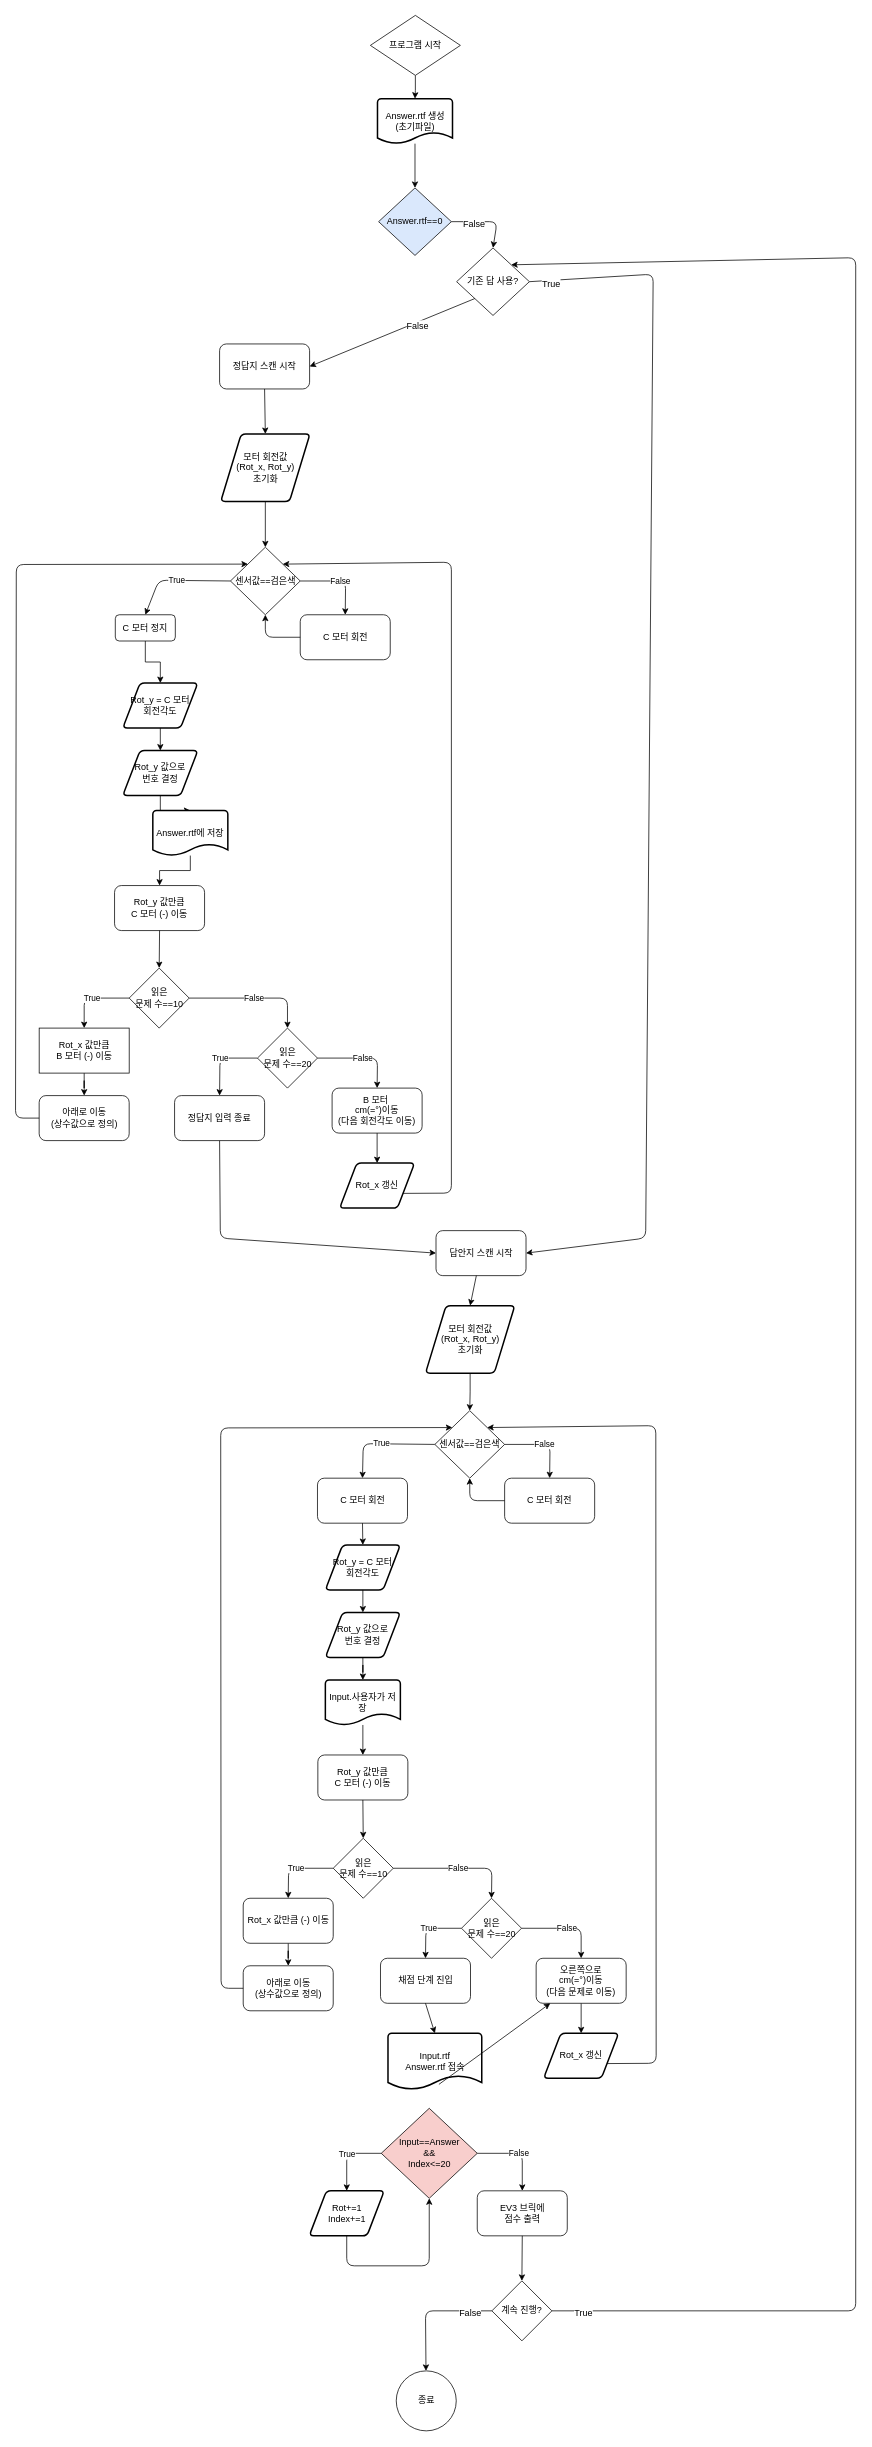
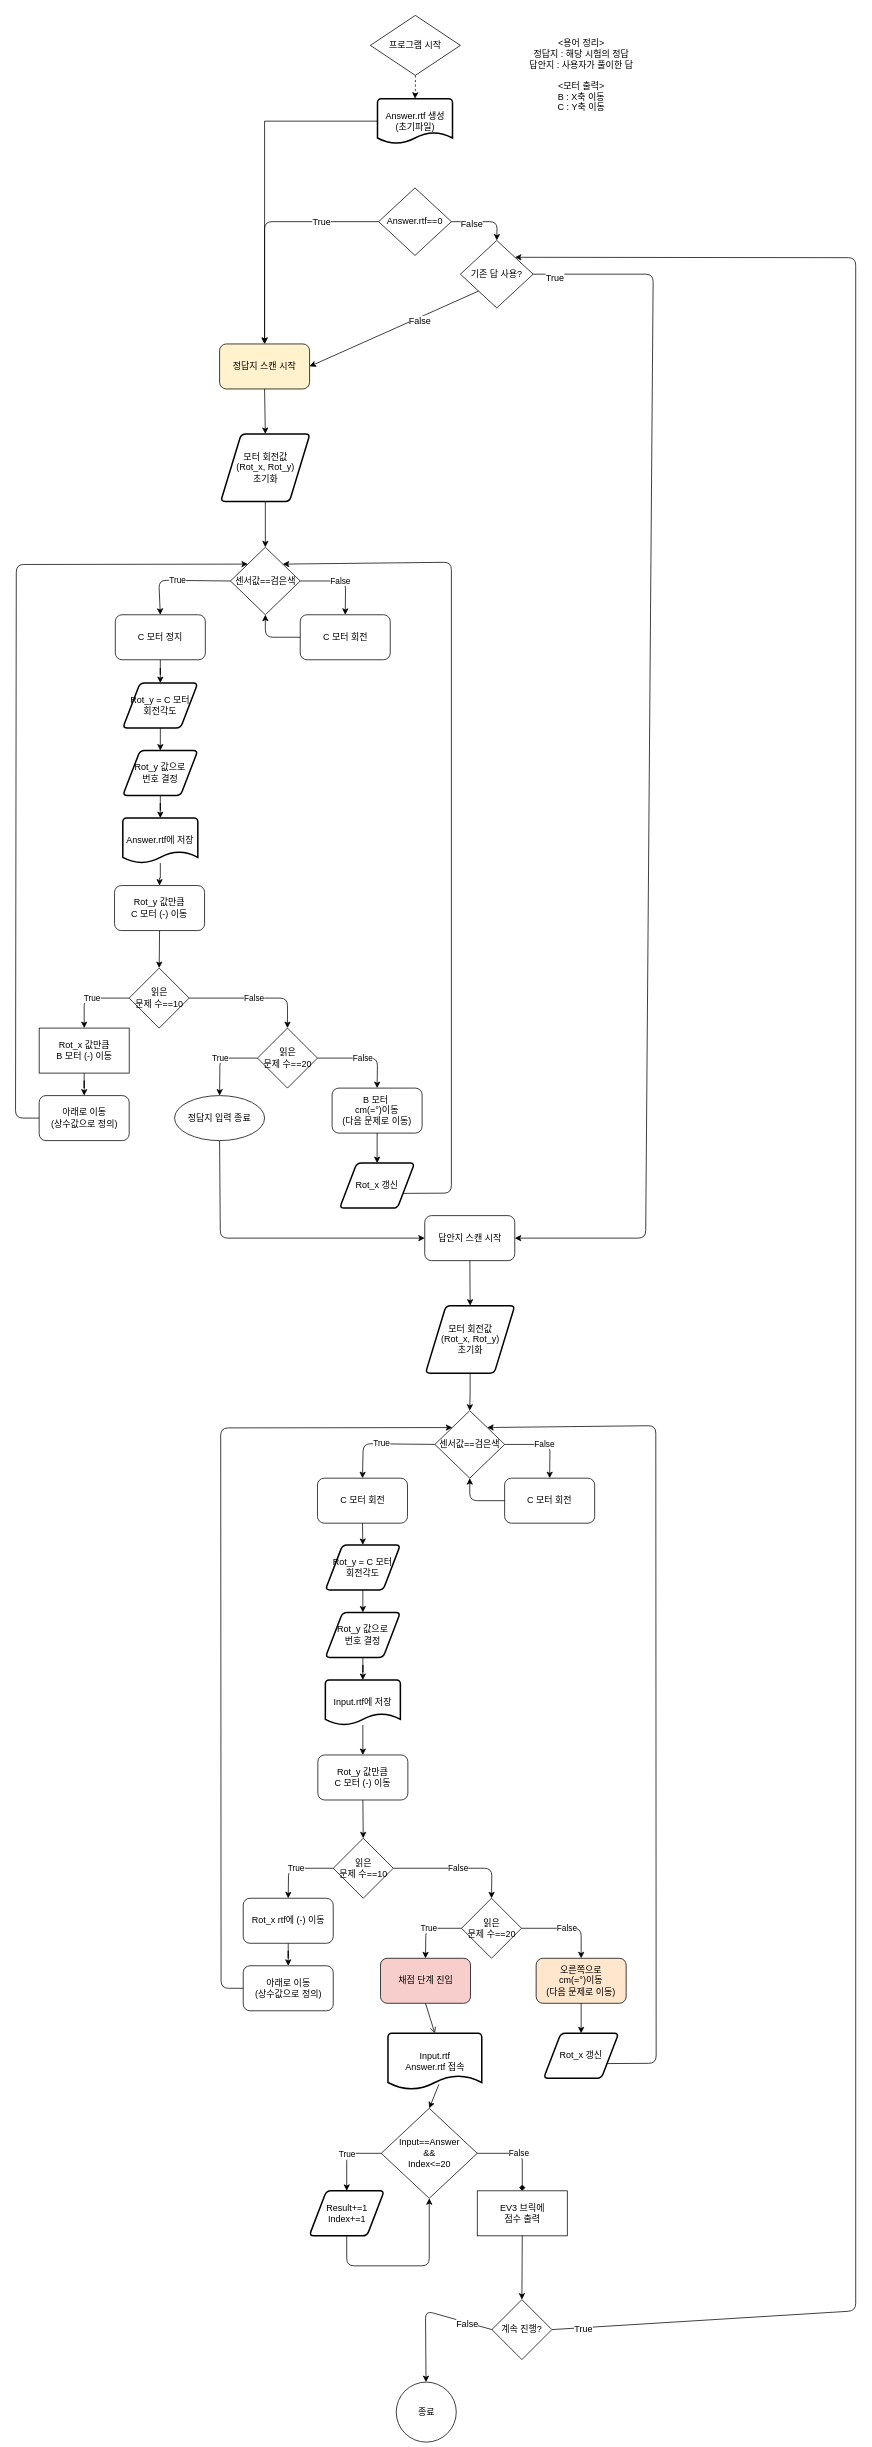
none -> (581, 75)
(415, 84) -> (415, 84)
(415, 181) -> (270, 121)
none -> (322, 222)
(415, 222) -> (415, 222)
(493, 282) -> (497, 274)
(264, 366) -> (264, 366)
(145, 628) -> (160, 637)
(190, 833) -> (160, 840)
(377, 1110) -> (377, 1110)
(219, 1118) -> (219, 1118)
(481, 1253) -> (470, 1238)
(363, 1702) -> (363, 1702)
(288, 1920) -> (288, 1920)
(425, 1980) -> (425, 1980)
(581, 1980) -> (581, 1980)
(433, 2026) -> (433, 2028)
(492, 2045) -> (435, 2093)
(429, 2153) -> (429, 2153)
(522, 2184) -> (522, 2183)
(347, 2213) -> (347, 2213)
(522, 2213) -> (522, 2213)
(522, 2310) -> (522, 2329)
(426, 2400) -> (426, 2412)
